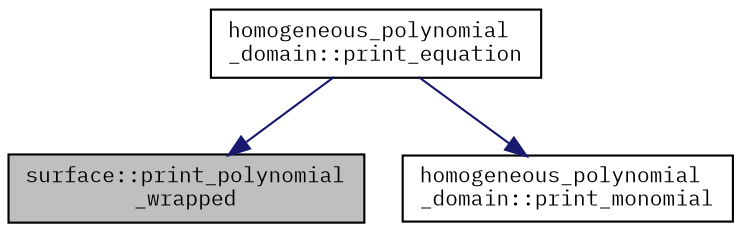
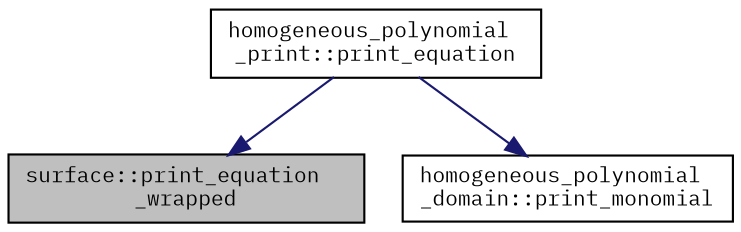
(376, 44) -> (376, 44)
(186, 189) -> (186, 189)
